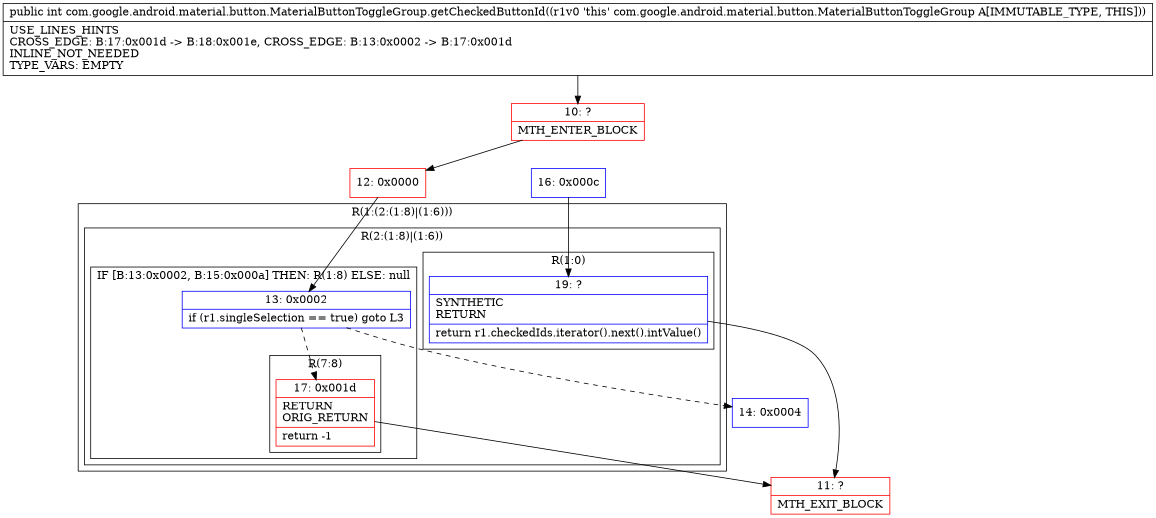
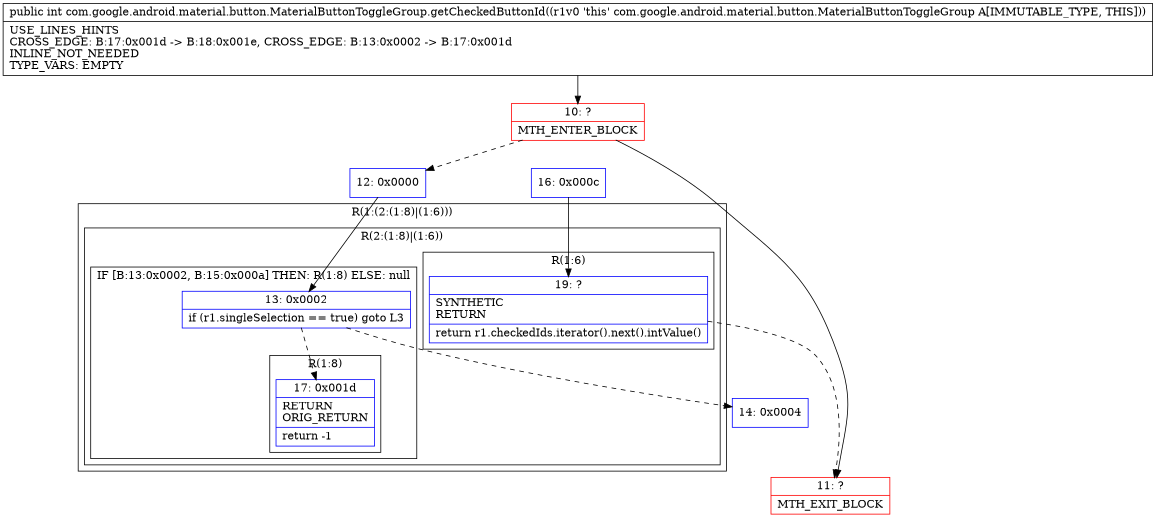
(478, 154) -> (478, 154)
(388, 183) -> (388, 183)
(568, 261) -> (568, 261)
(817, 358) -> (817, 358)
(325, 364) -> (325, 364)
(325, 413) -> (325, 413)
(569, 453) -> (790, 268)
